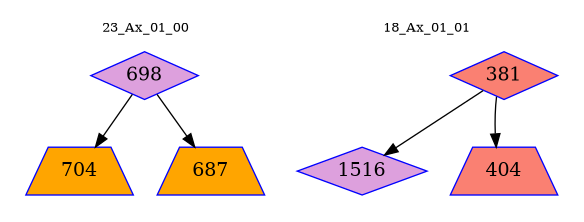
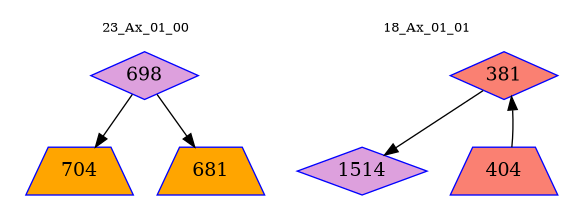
(495, 115) -> (513, 129)
(211, 171) -> (211, 171)
(362, 171) -> (362, 171)
